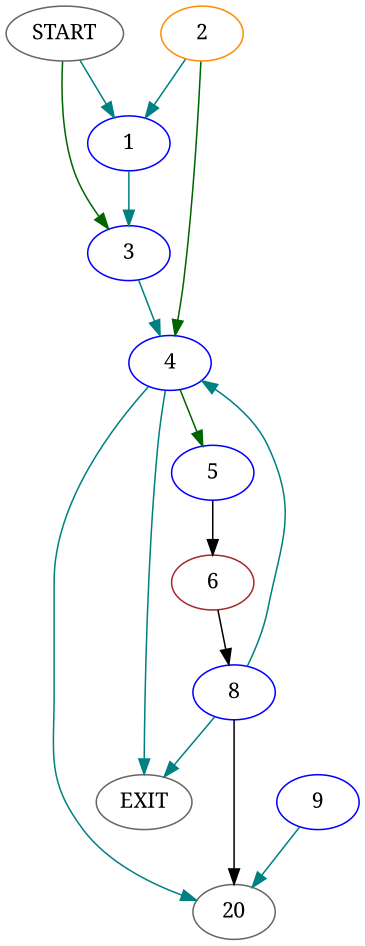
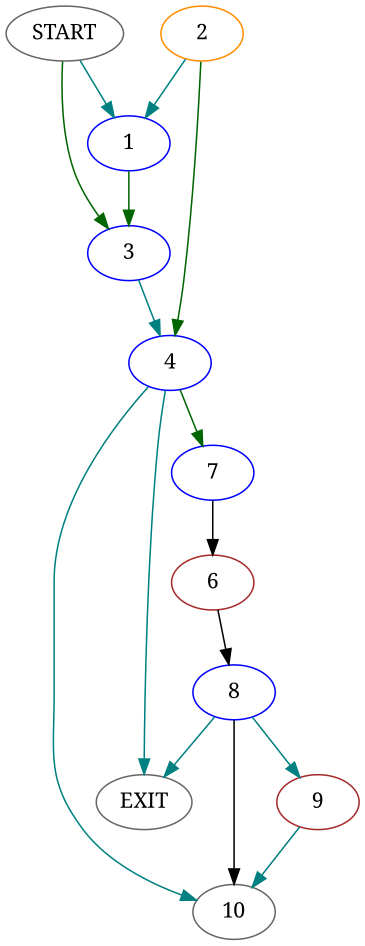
(129, 191) -> (129, 191)
(213, 473) -> (213, 473)
(285, 518) -> (271, 741)
(318, 802) -> (318, 802)
(234, 912) -> (234, 912)
